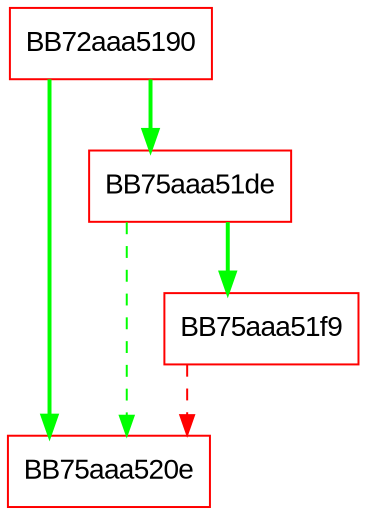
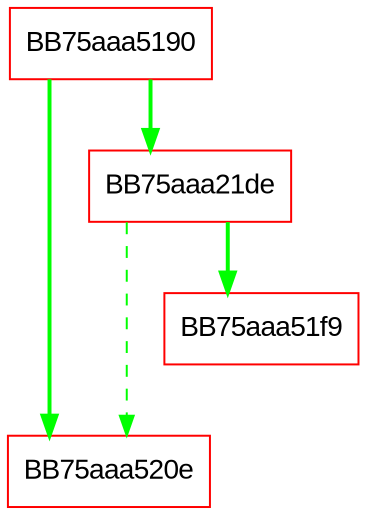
(111, 44) -> (111, 44)
(190, 186) -> (190, 186)
(187, 390) -> none
